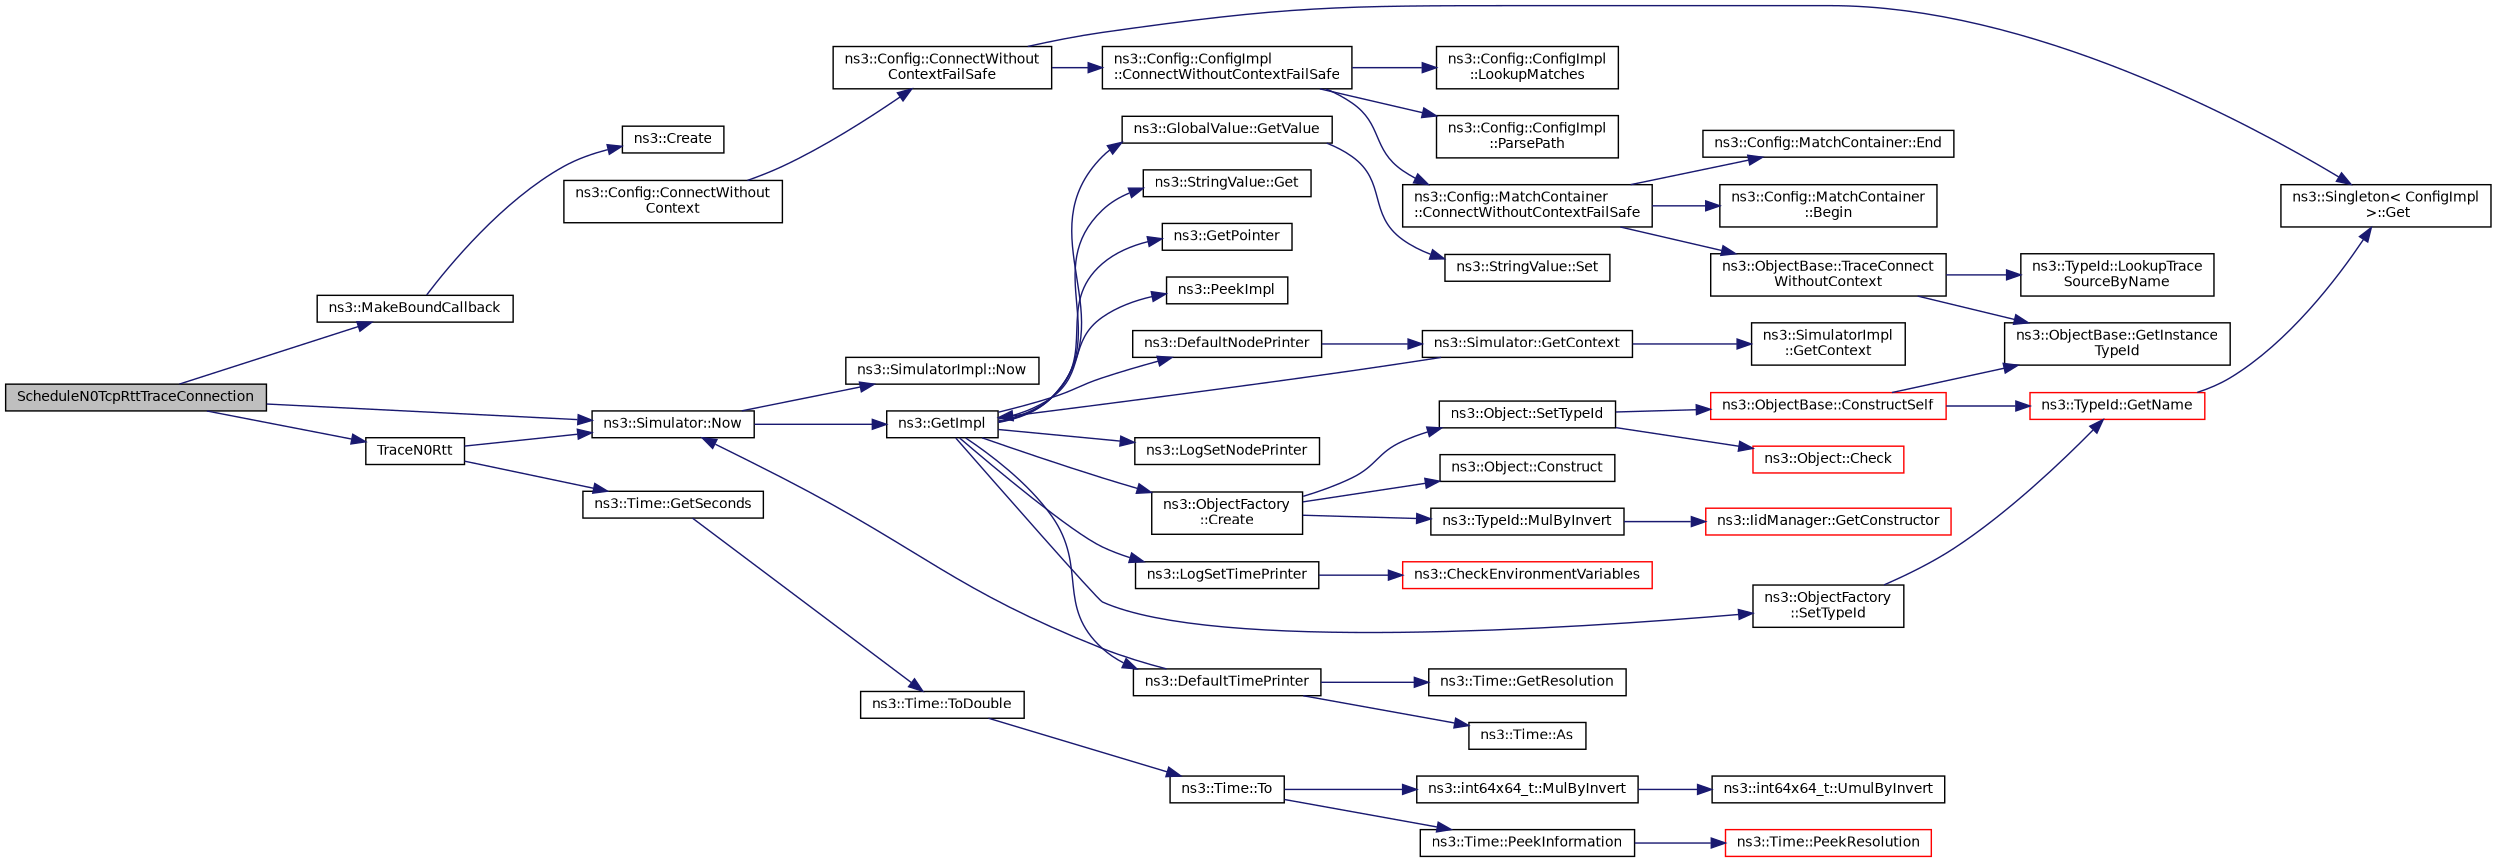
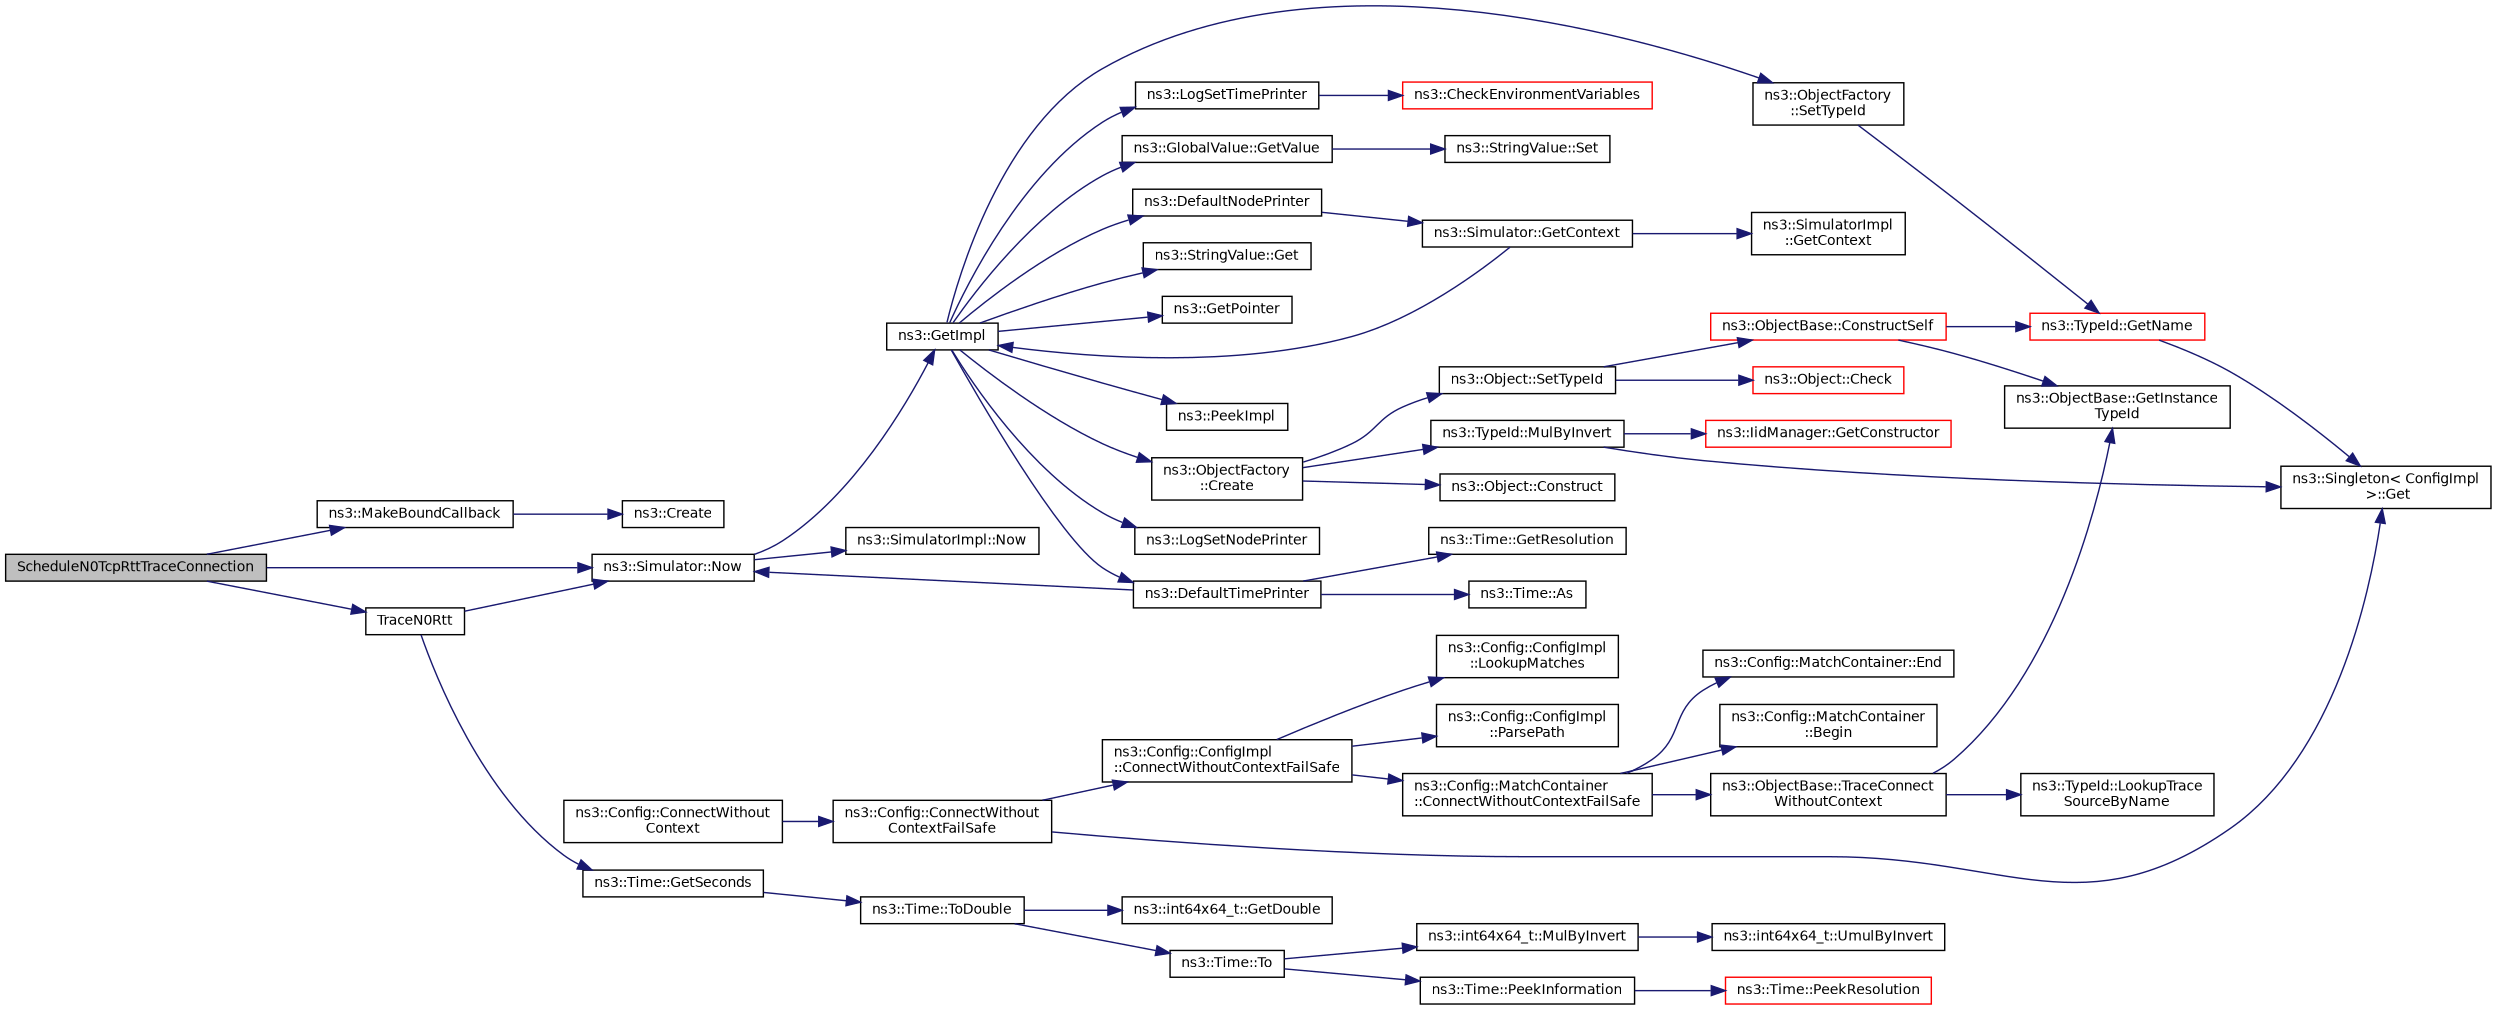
none -> (1934, 477)
none -> (1227, 910)
